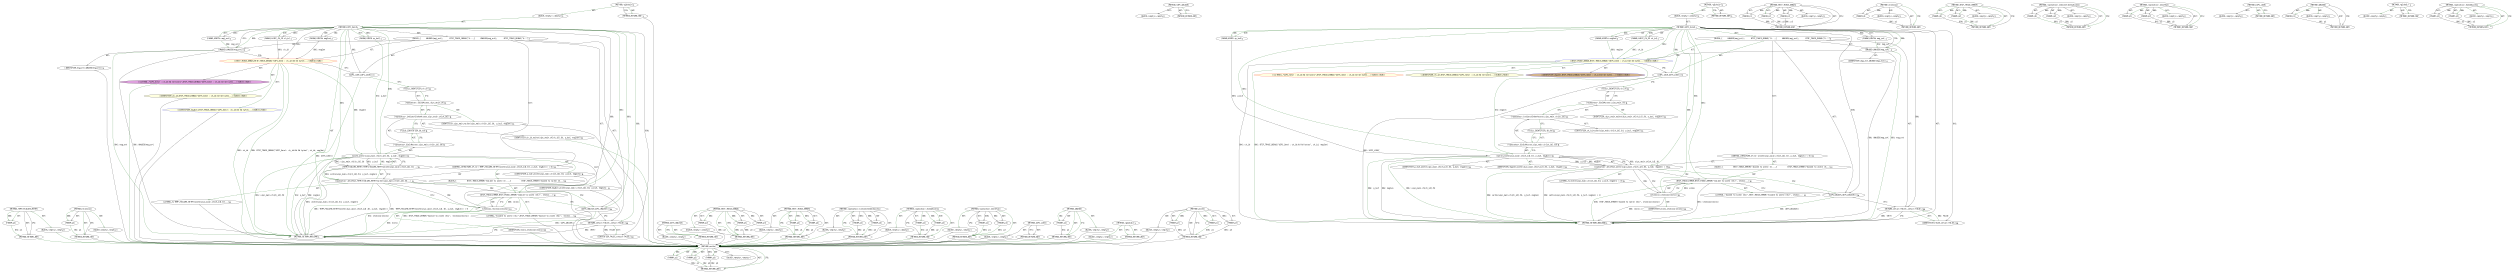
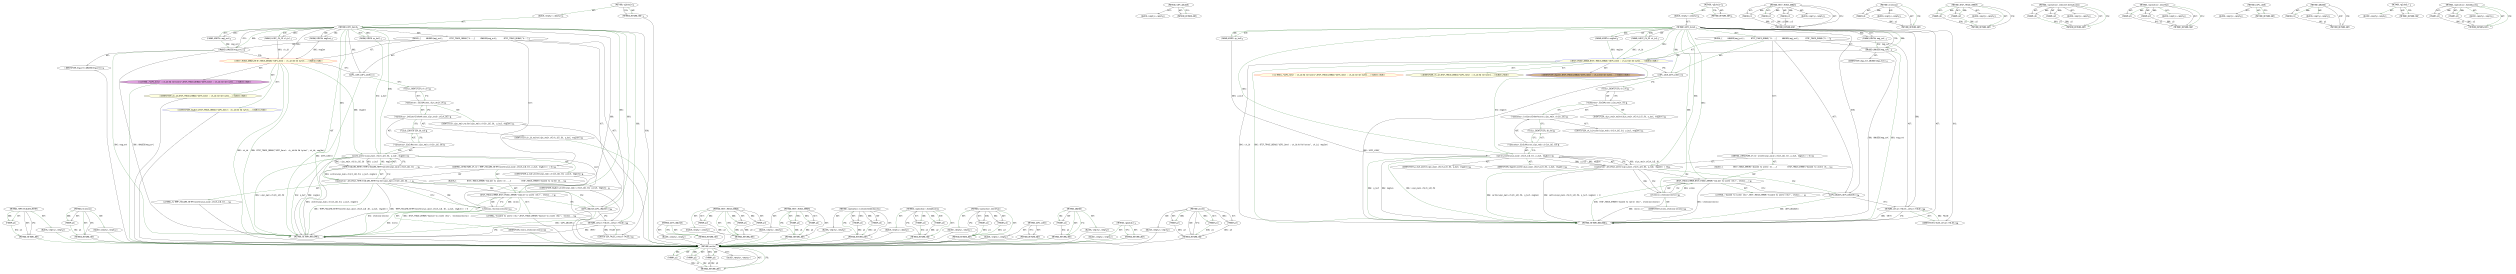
(1592, 181) -> none
